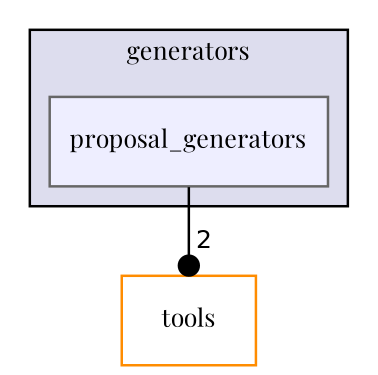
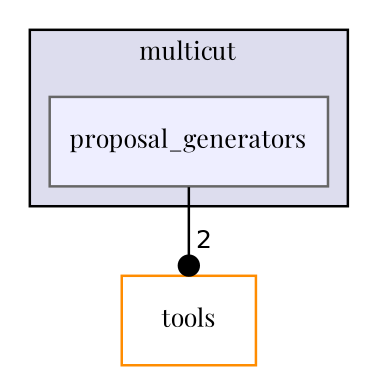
(189, 53) -> (189, 53)
